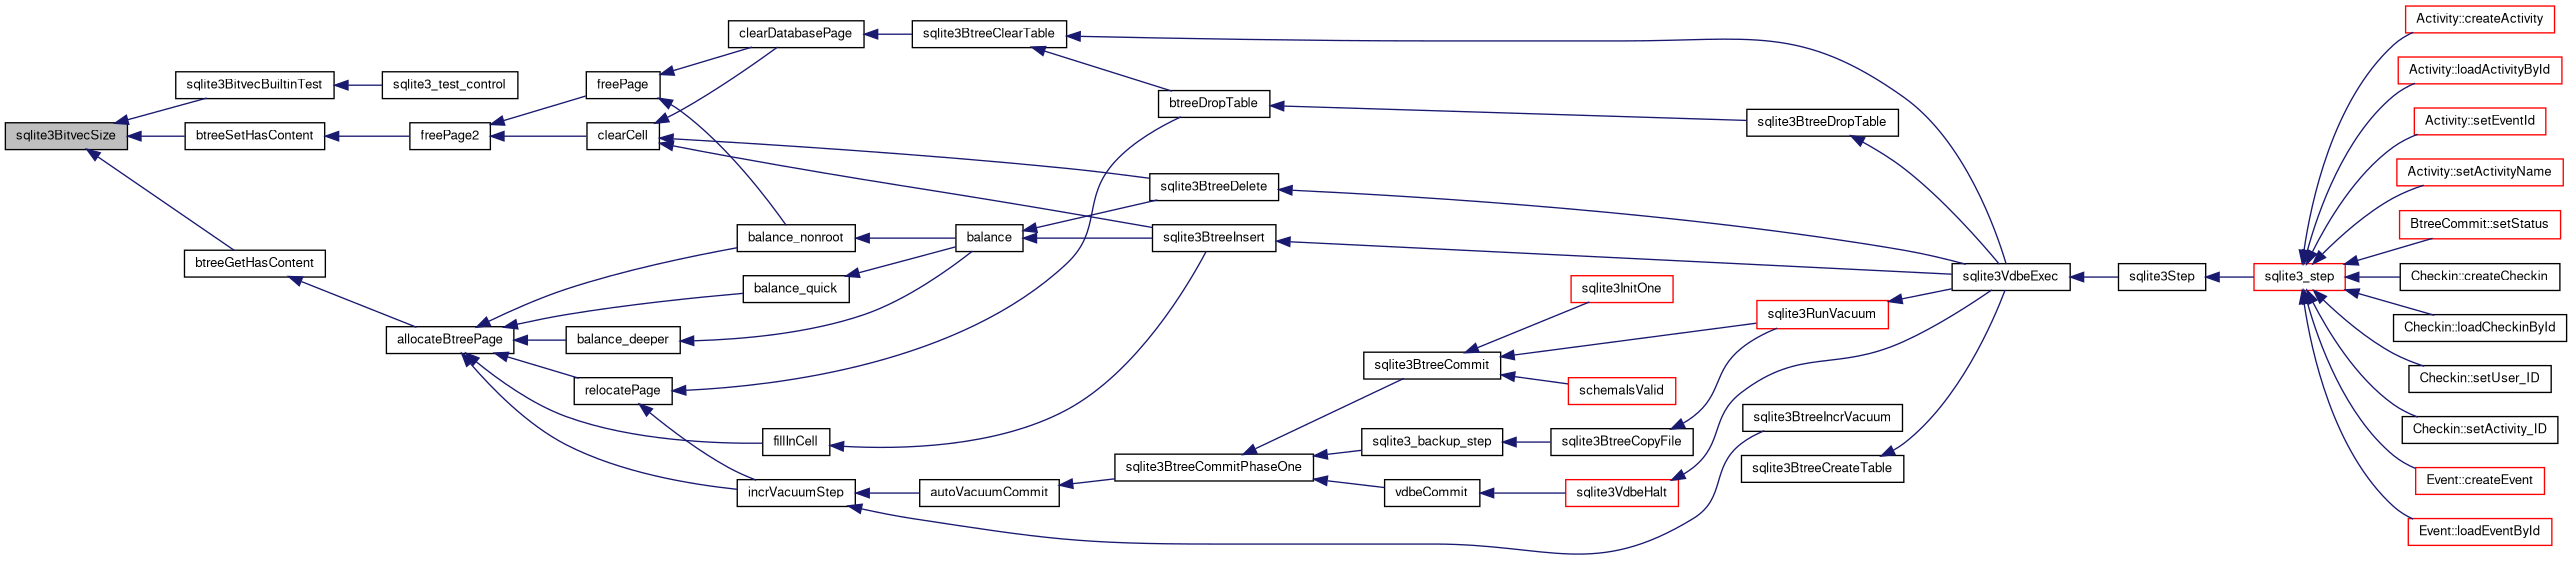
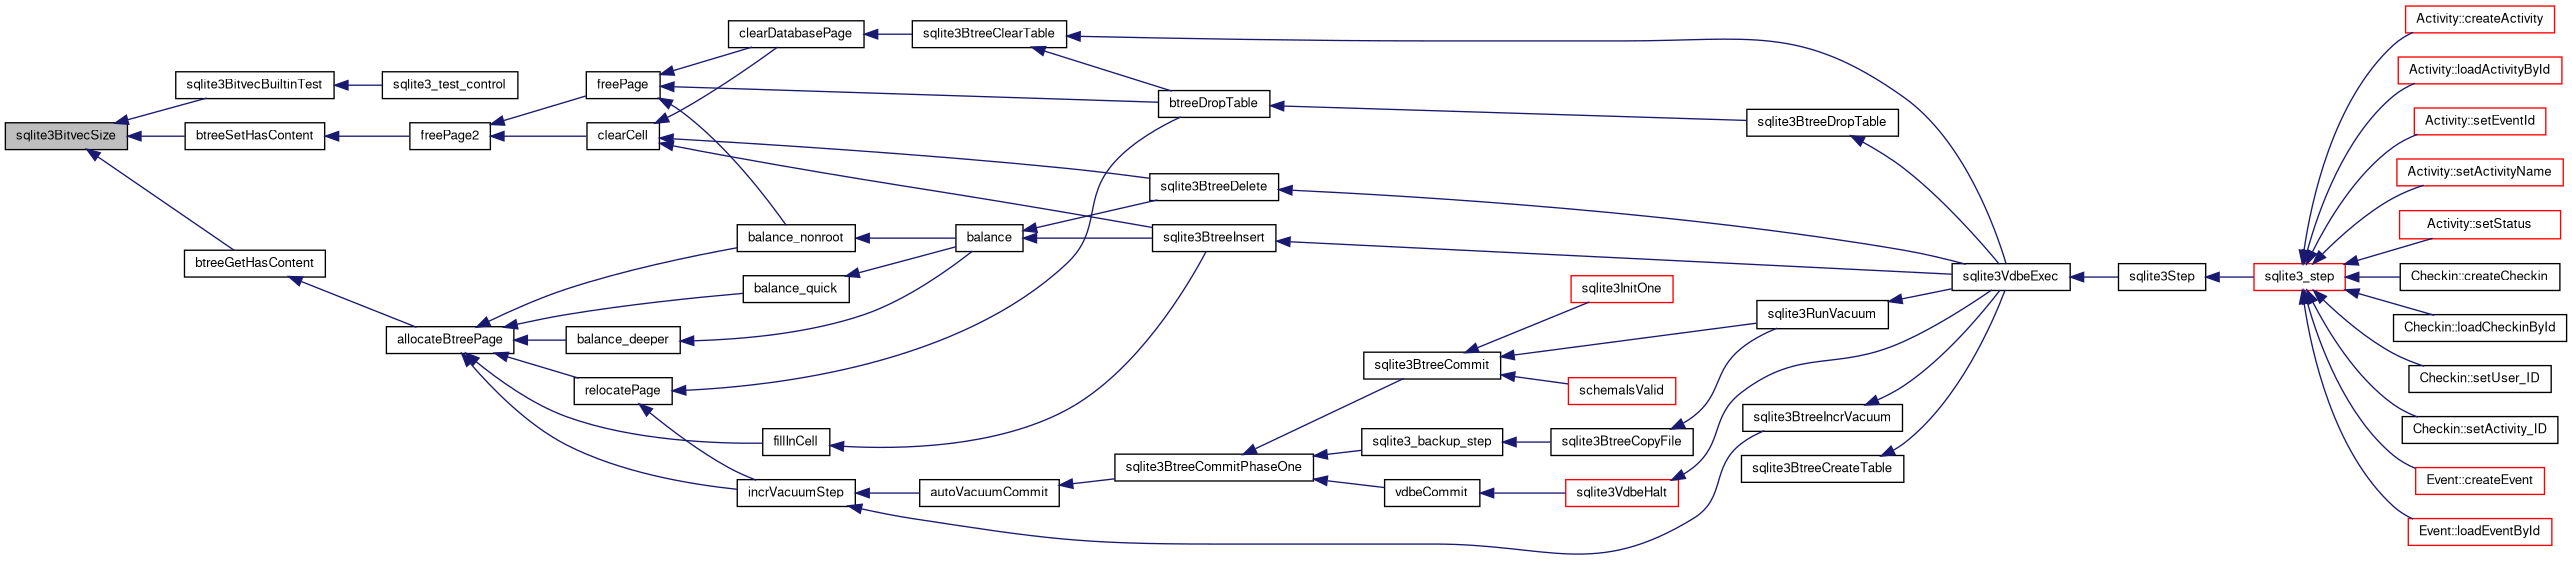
none -> (916, 95)
(2480, 225) -> (2480, 225)
(1823, 315) -> (1823, 315)
none -> (1945, 352)
